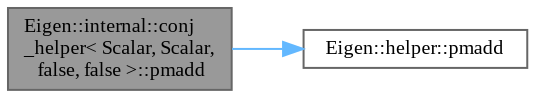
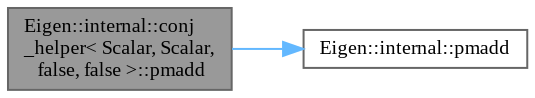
(415, 49) -> (415, 49)
